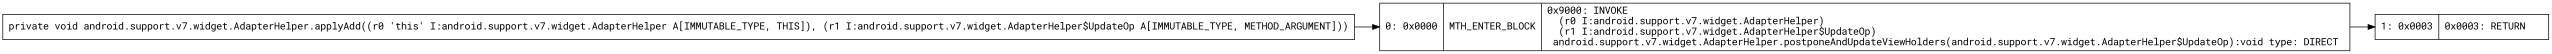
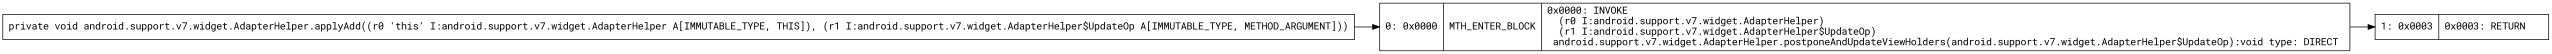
(1594, 11) -> (1594, 11)
